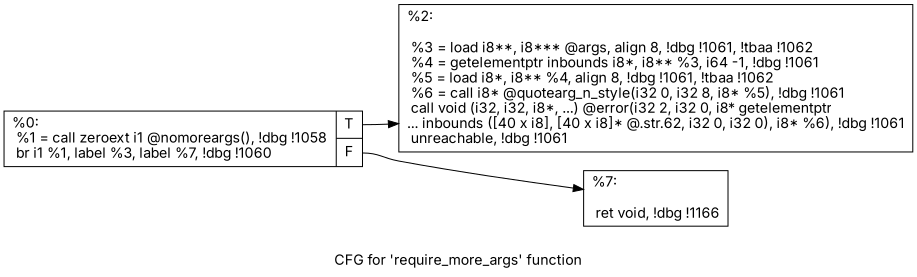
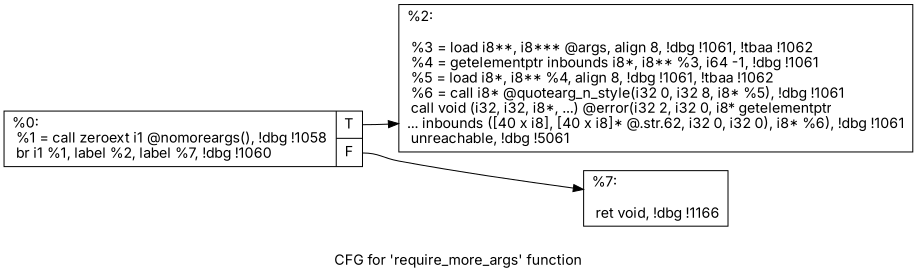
(488, 139) -> (489, 139)
(142, 153) -> (142, 153)
